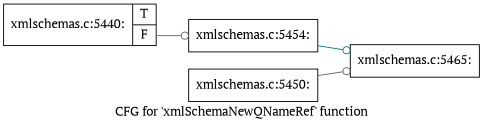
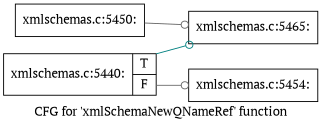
(330, 48) -> (171, 50)
